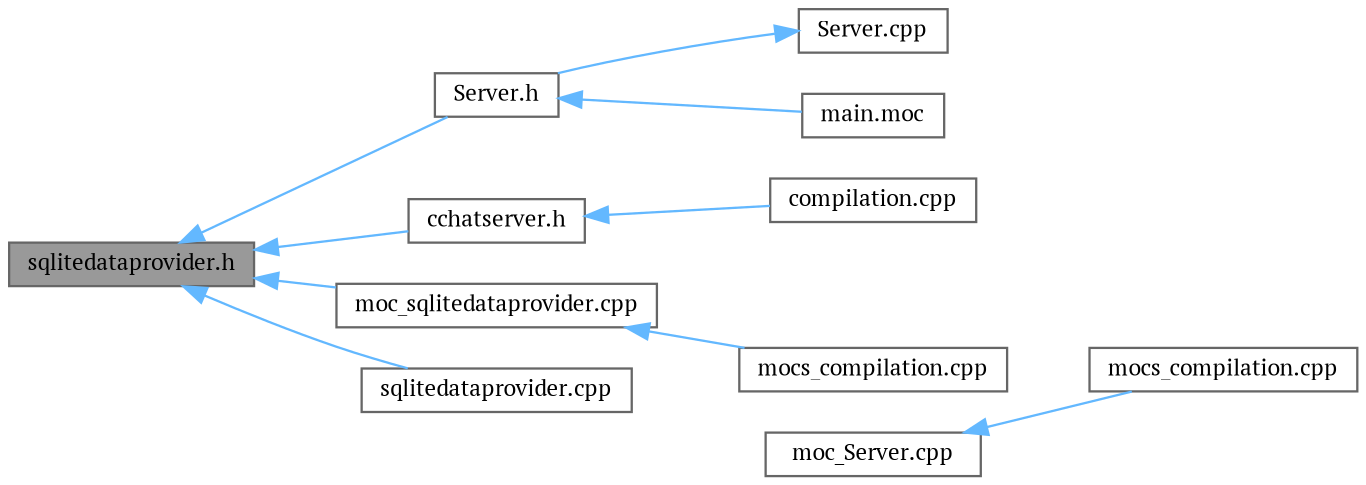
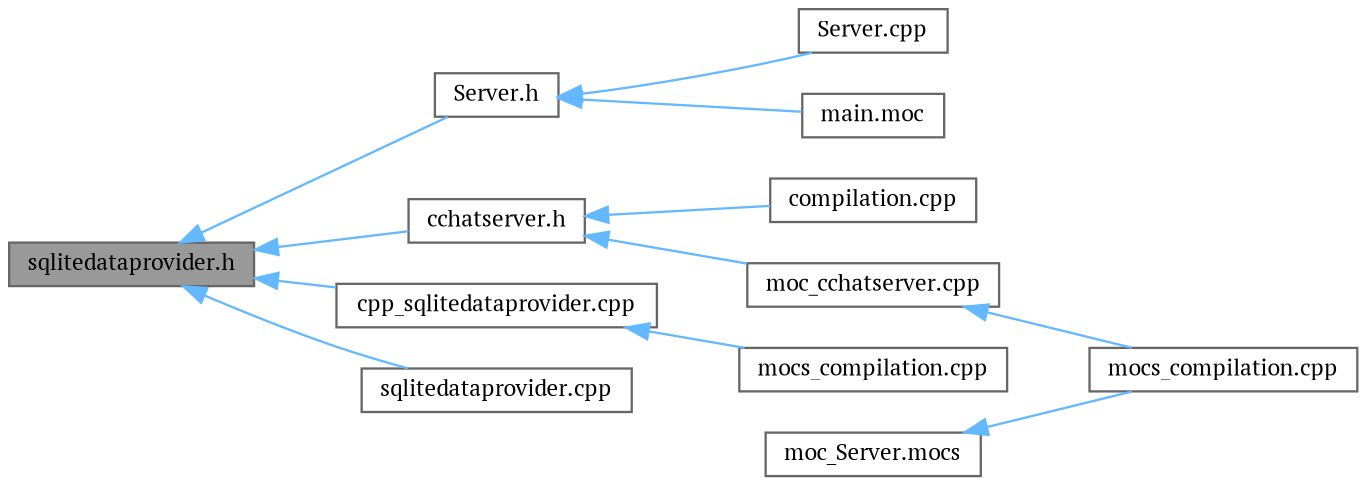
(666, 51) -> (698, 76)
none -> (873, 285)
(497, 306) -> (497, 306)
(873, 454) -> (873, 454)
